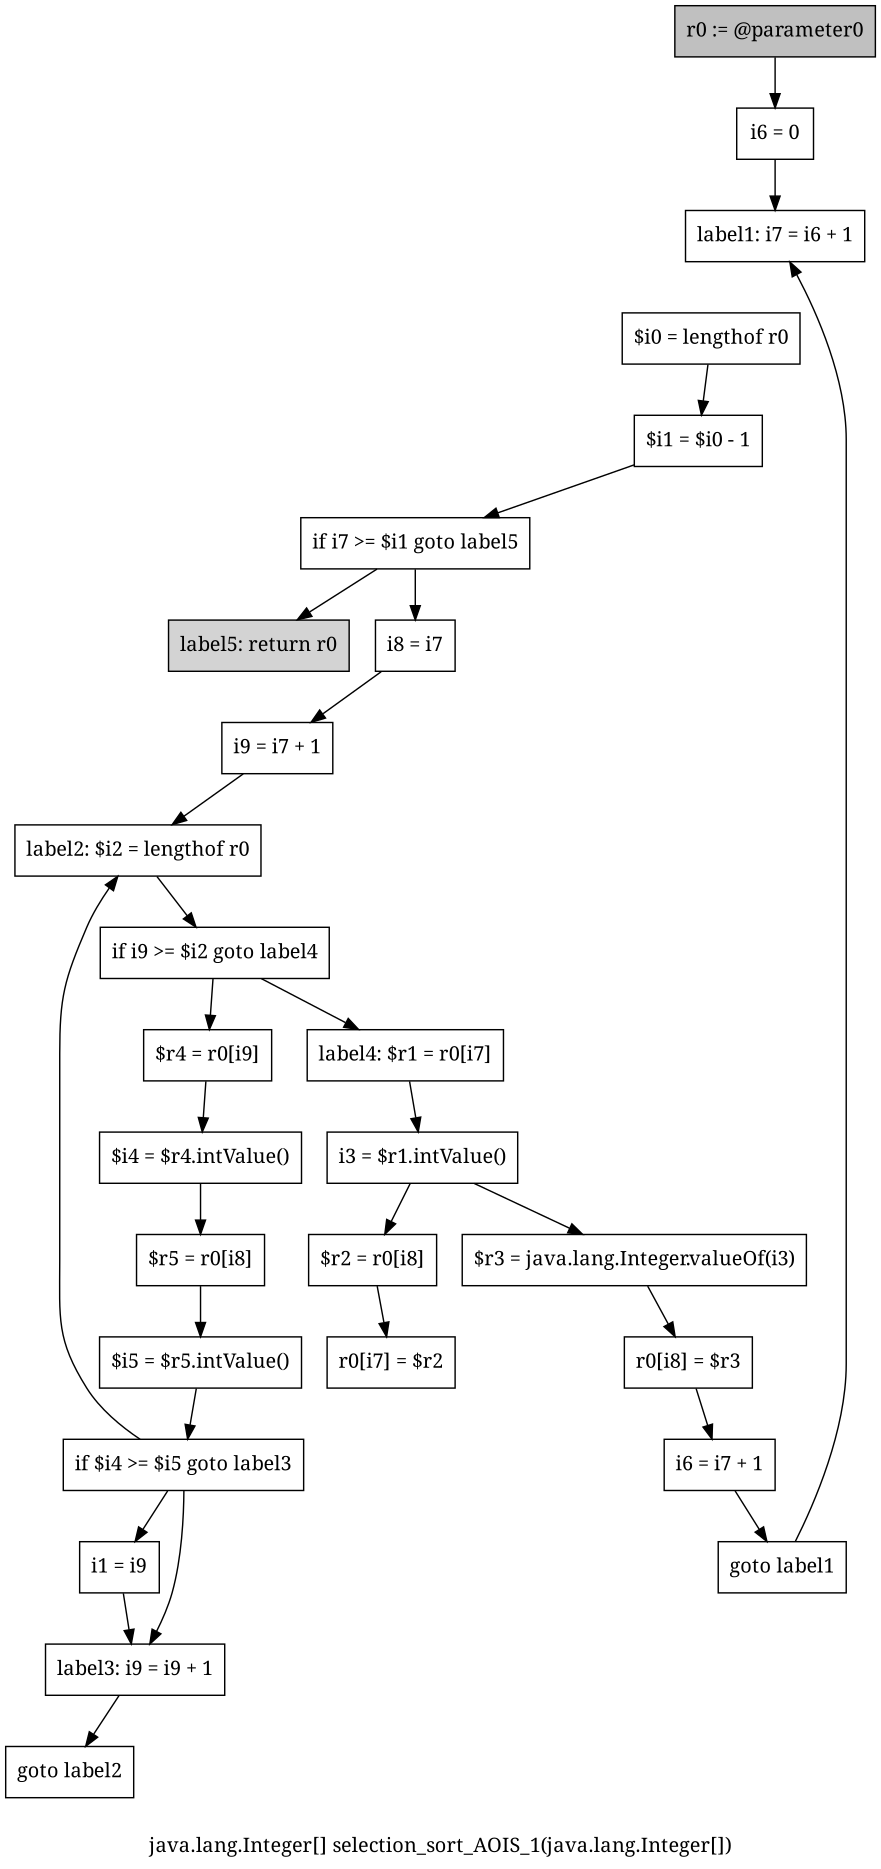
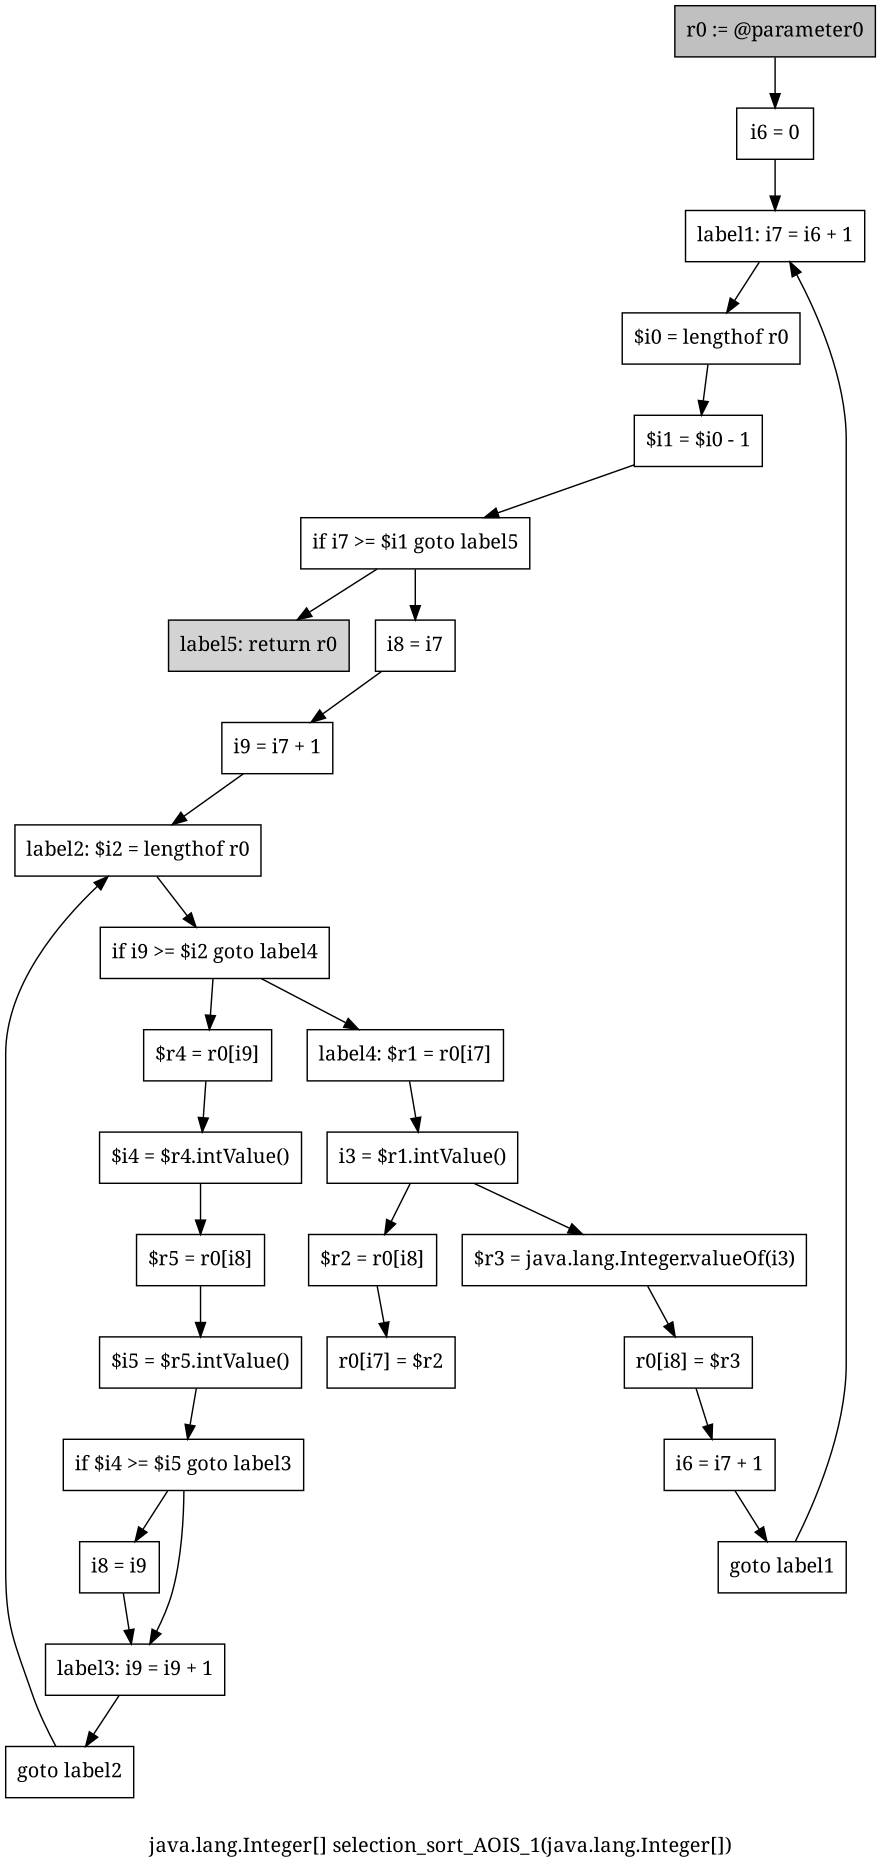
none -> (747, 281)
(60, 1173) -> (6, 1306)
(119, 1567) -> (119, 1567)
